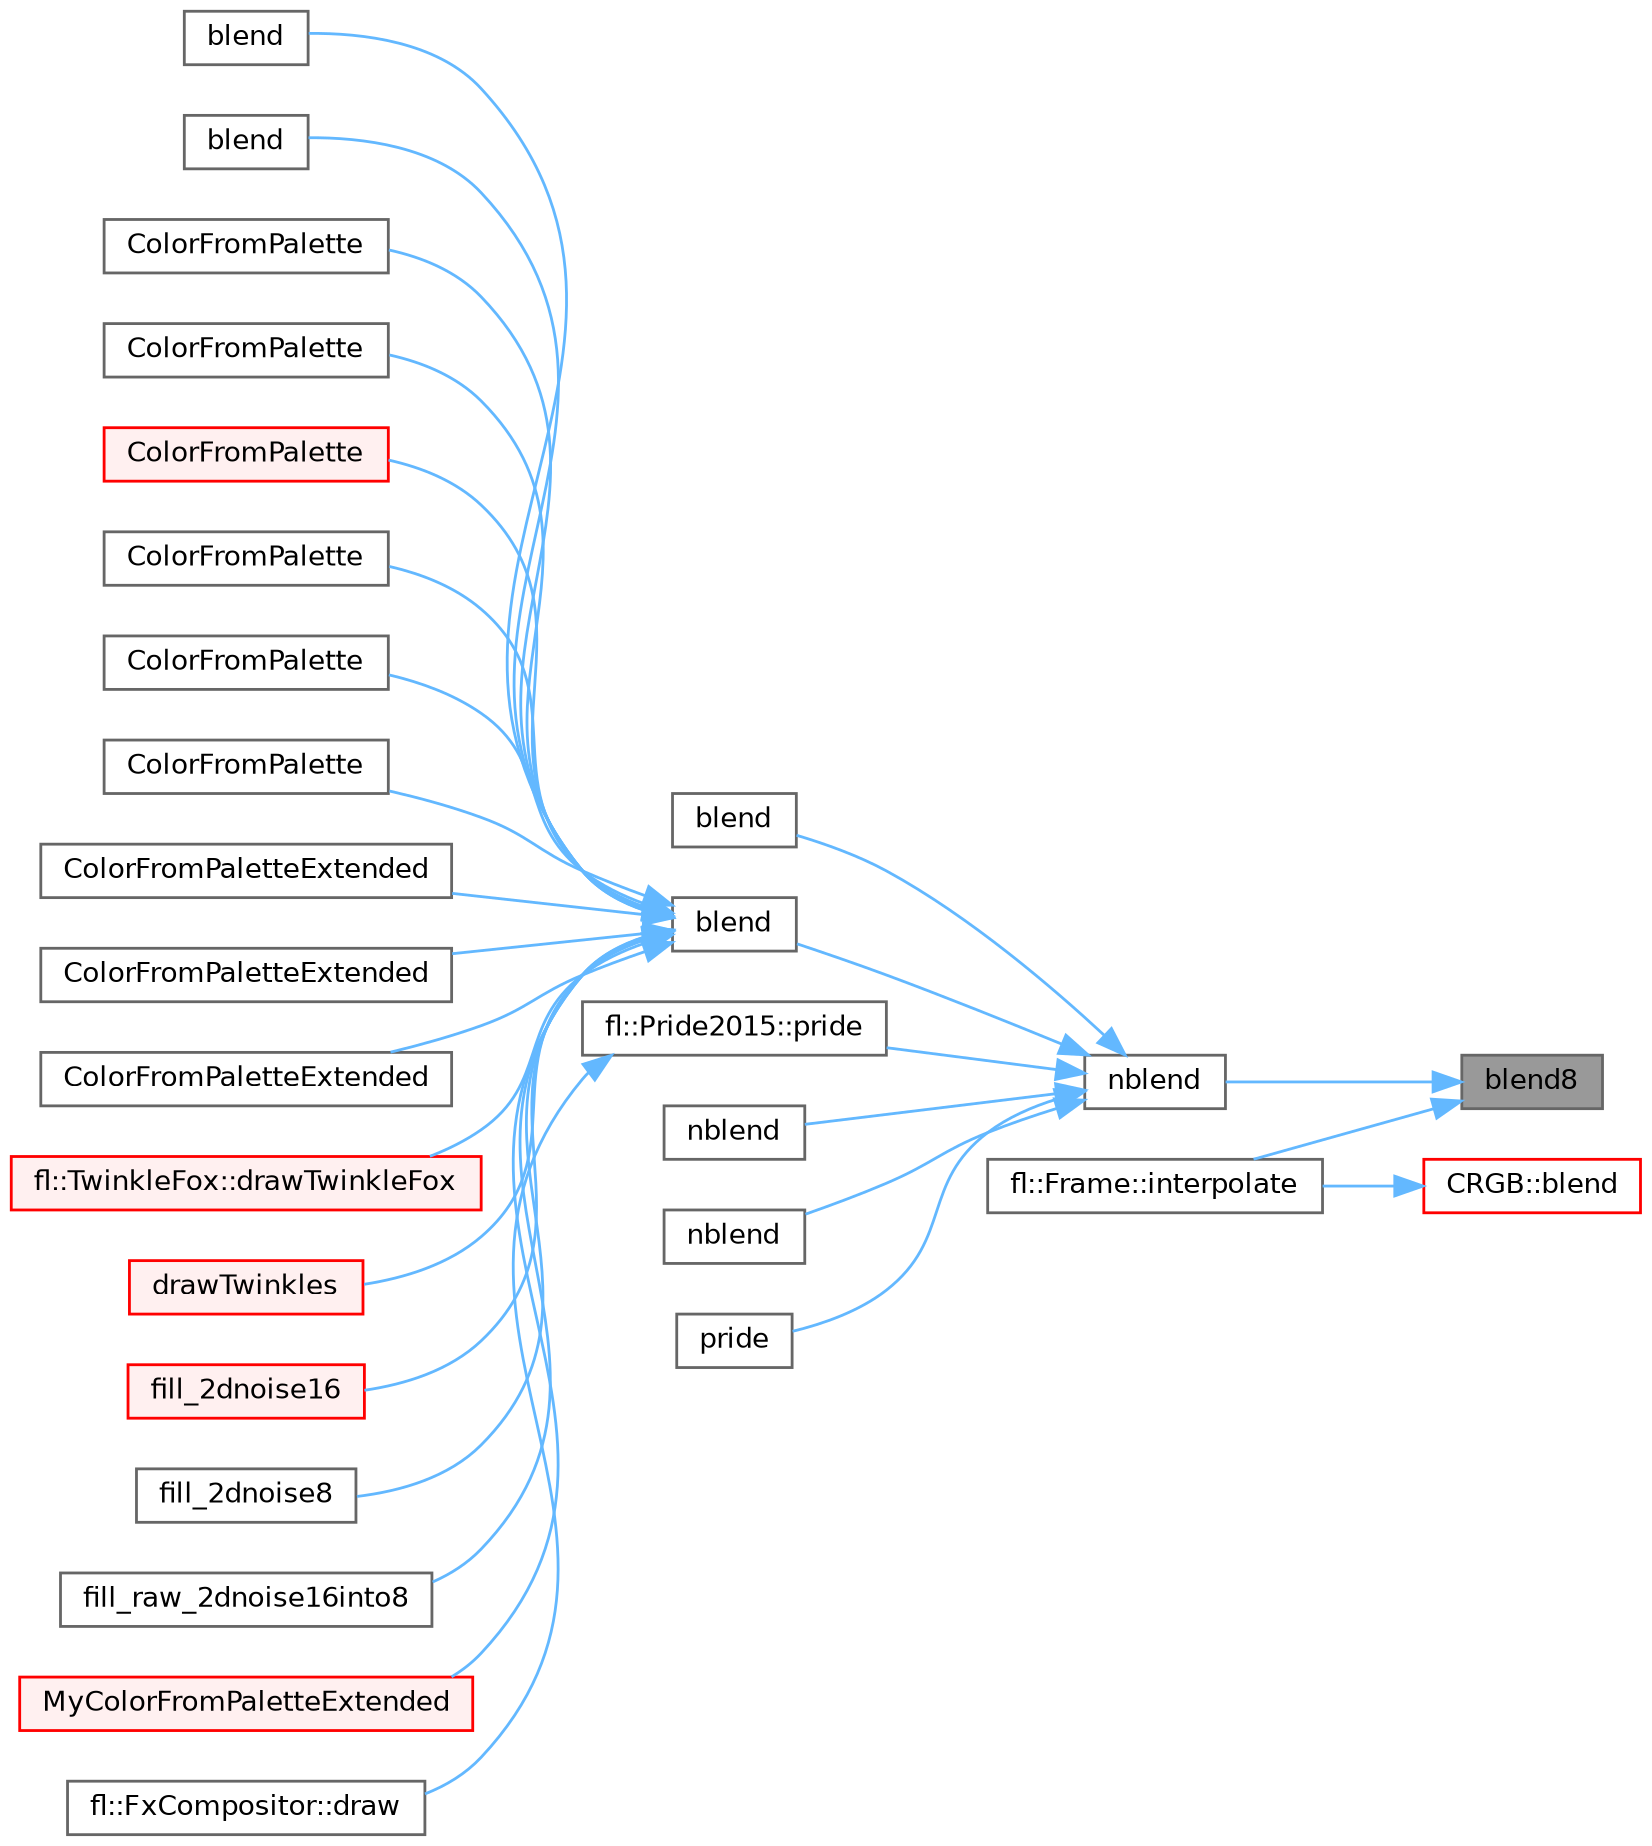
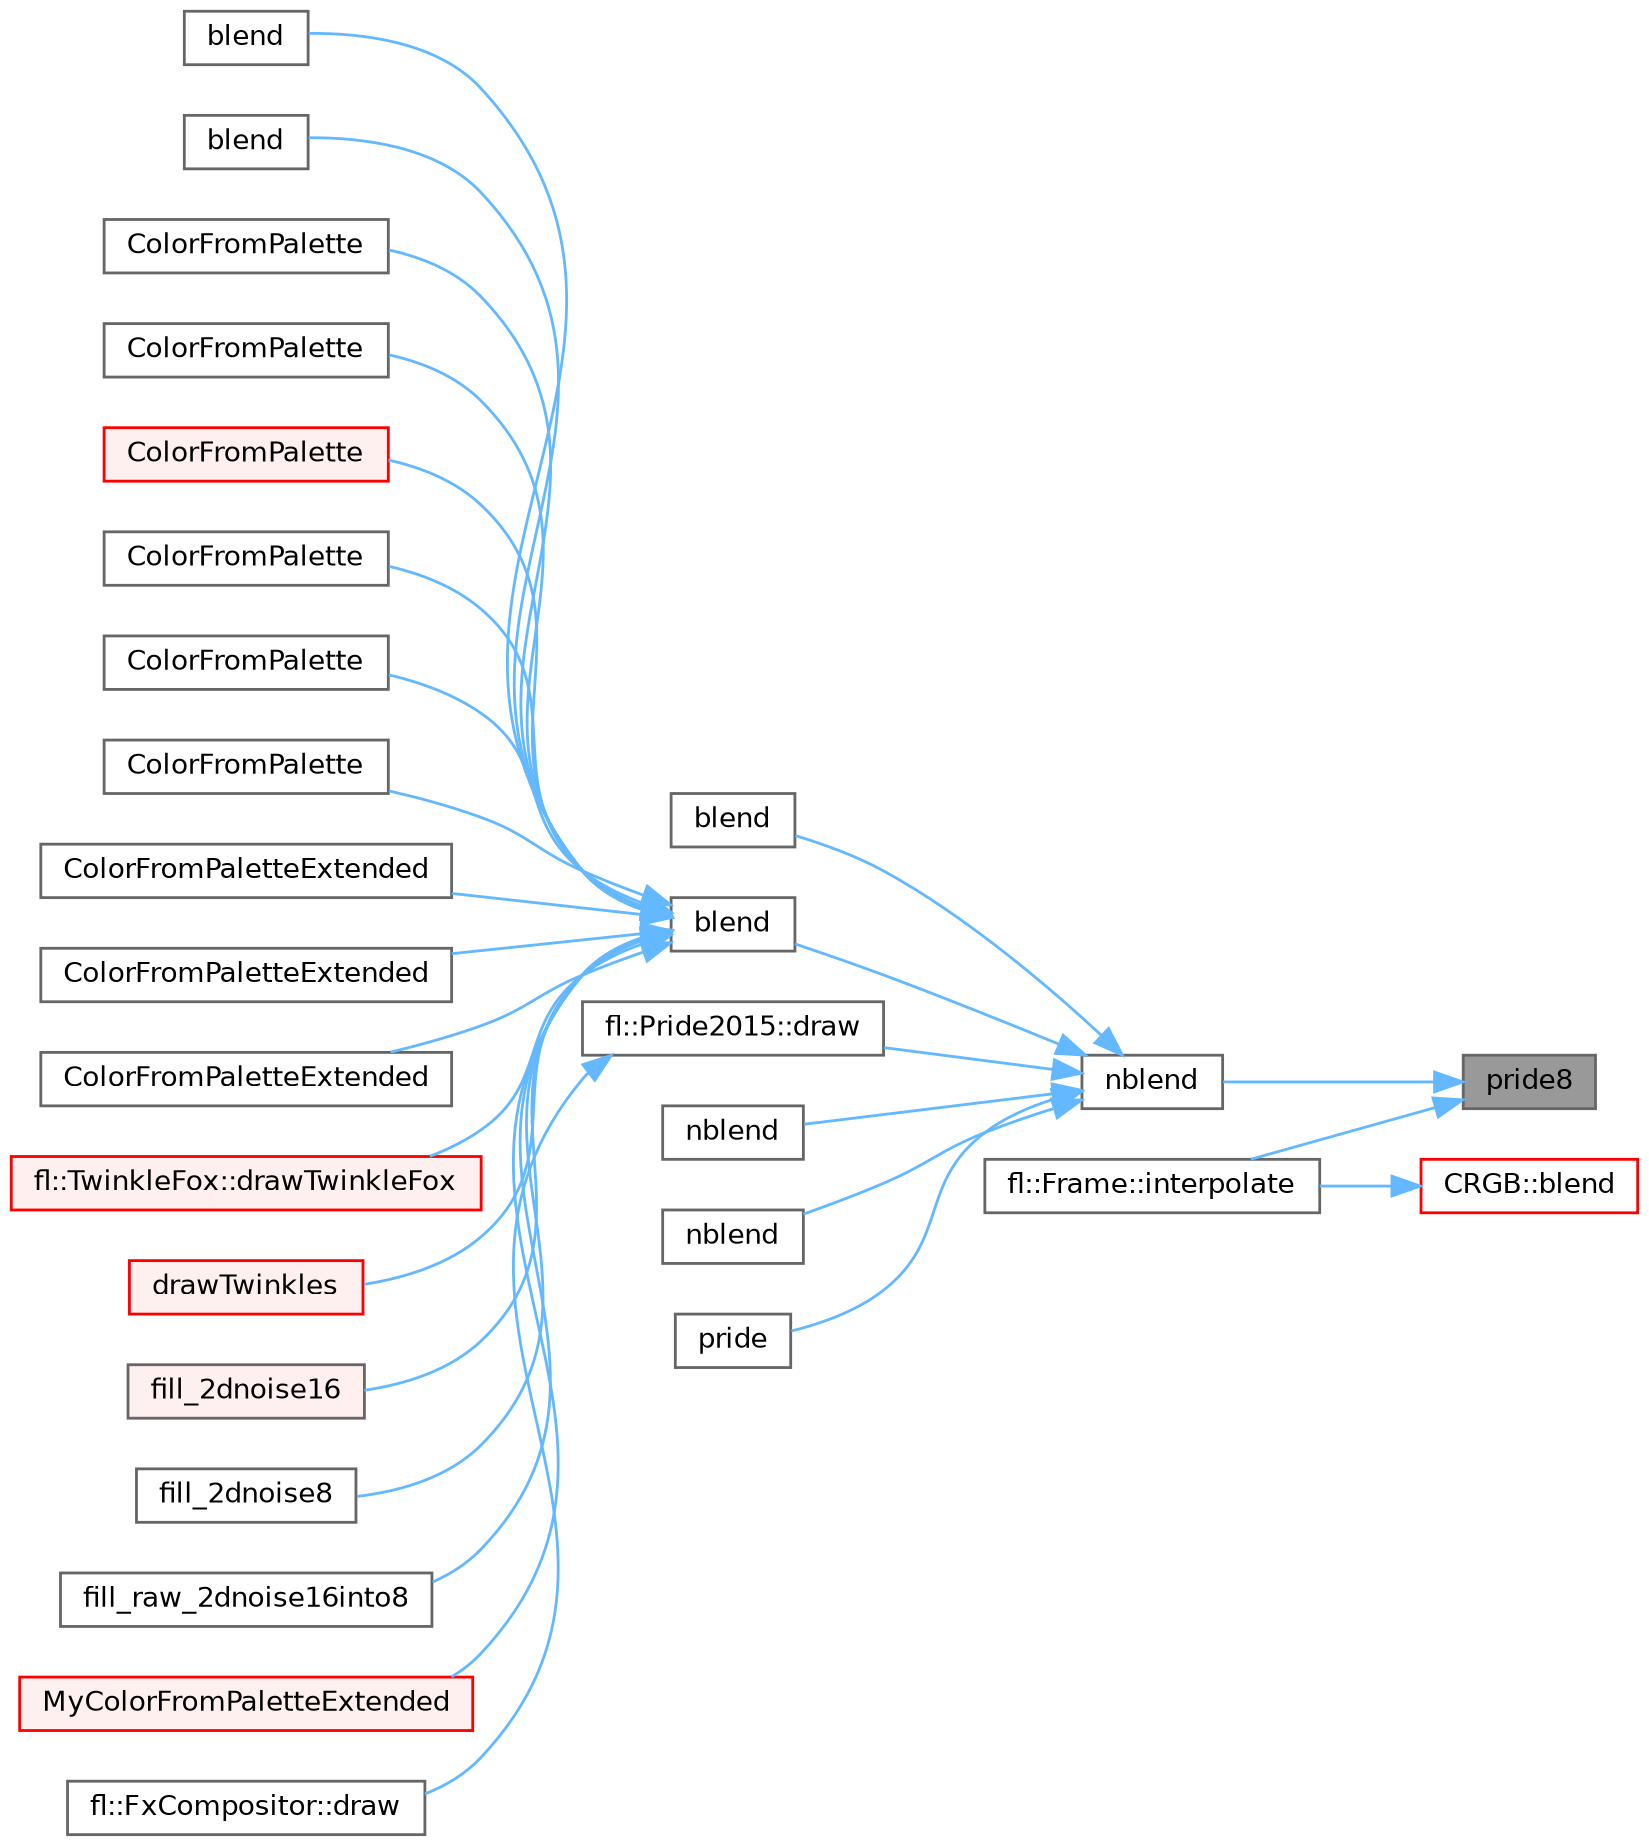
(734, 1028) -> (733, 1028)
(1532, 1082) -> (1529, 1082)
(246, 1391) -> (246, 1391)
